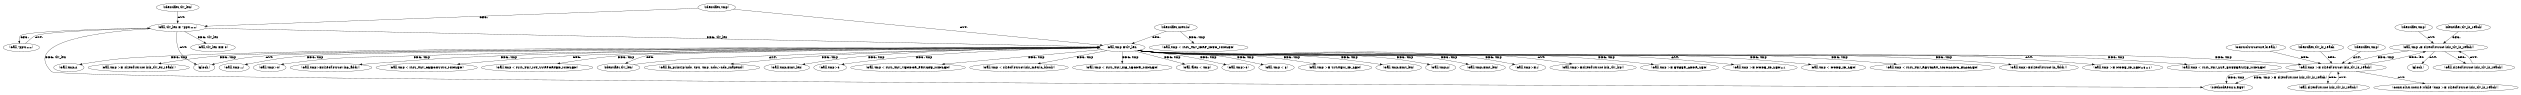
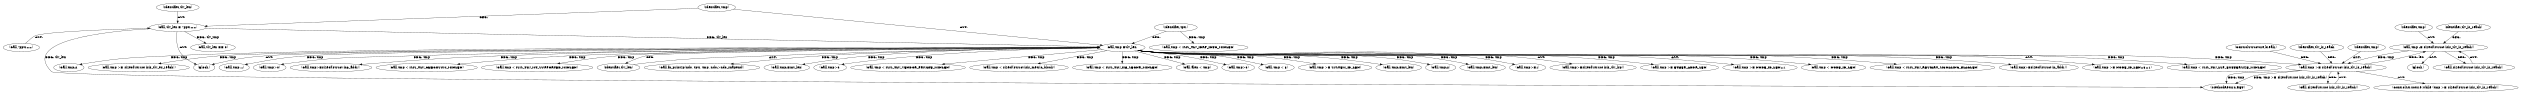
(1176, 27) -> (1176, 27)
(55, 31) -> none
(208, 37) -> (208, 37)
(577, 58) -> (577, 58)
